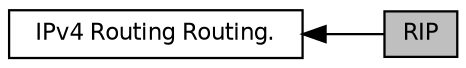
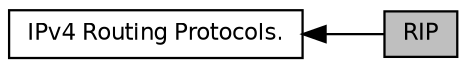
(156, 34) -> (156, 34)
